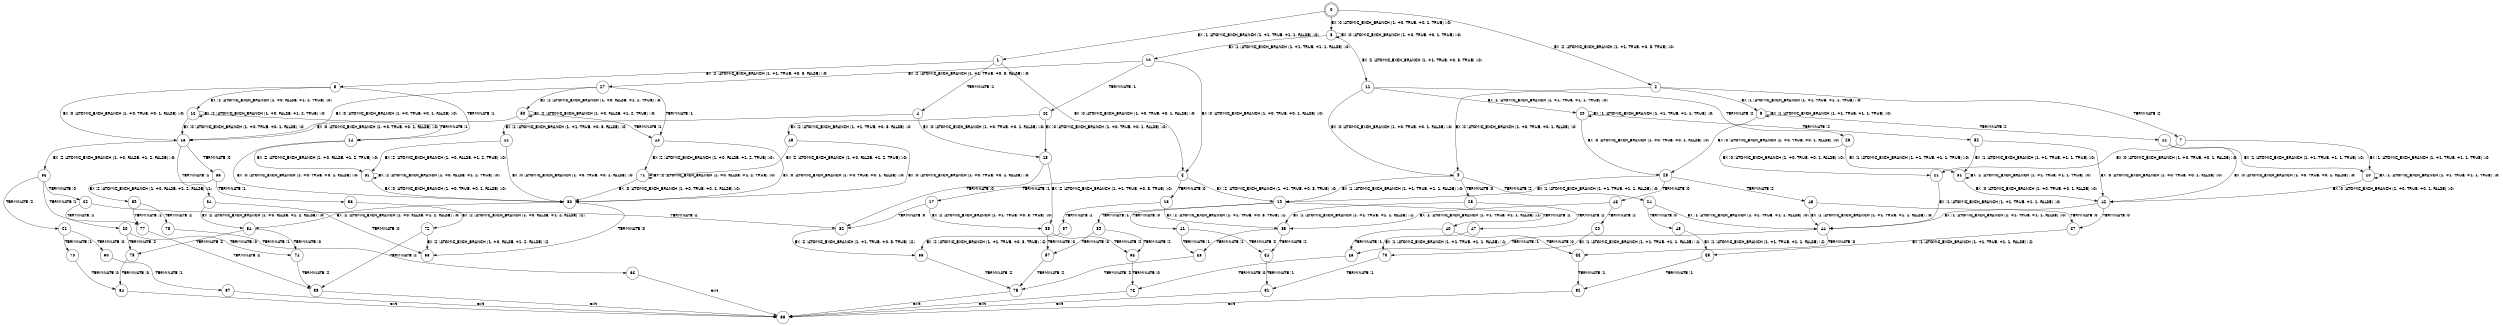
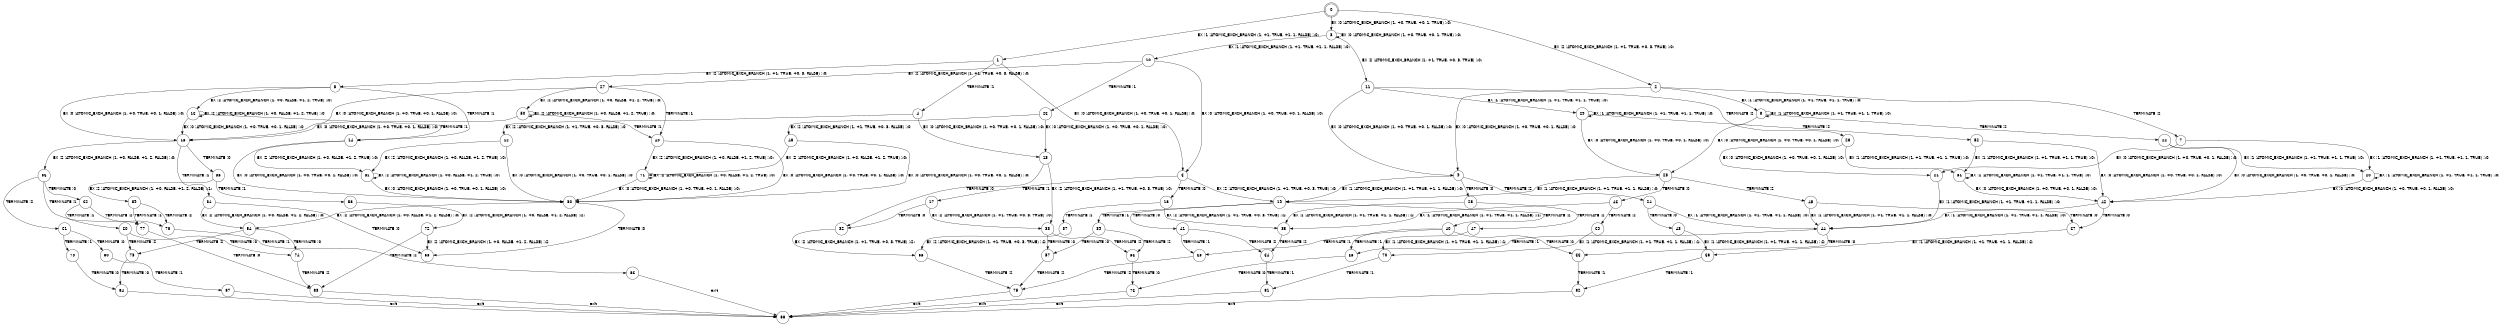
(462, 212) -> (110, 219)
(1240, 233) -> (1325, 240)
(247, 256) -> (247, 256)
